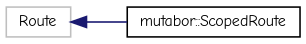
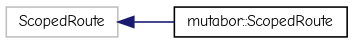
(38, 22) -> (62, 22)
